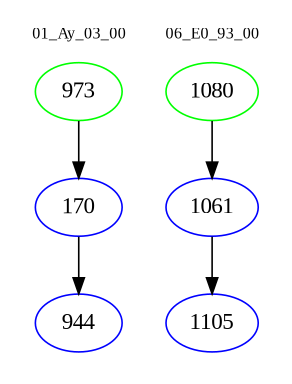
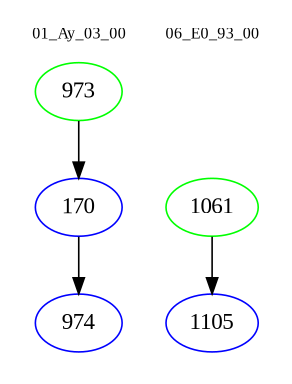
(212, 92) -> none
(212, 207) -> (212, 207)
(79, 323) -> (79, 323)
